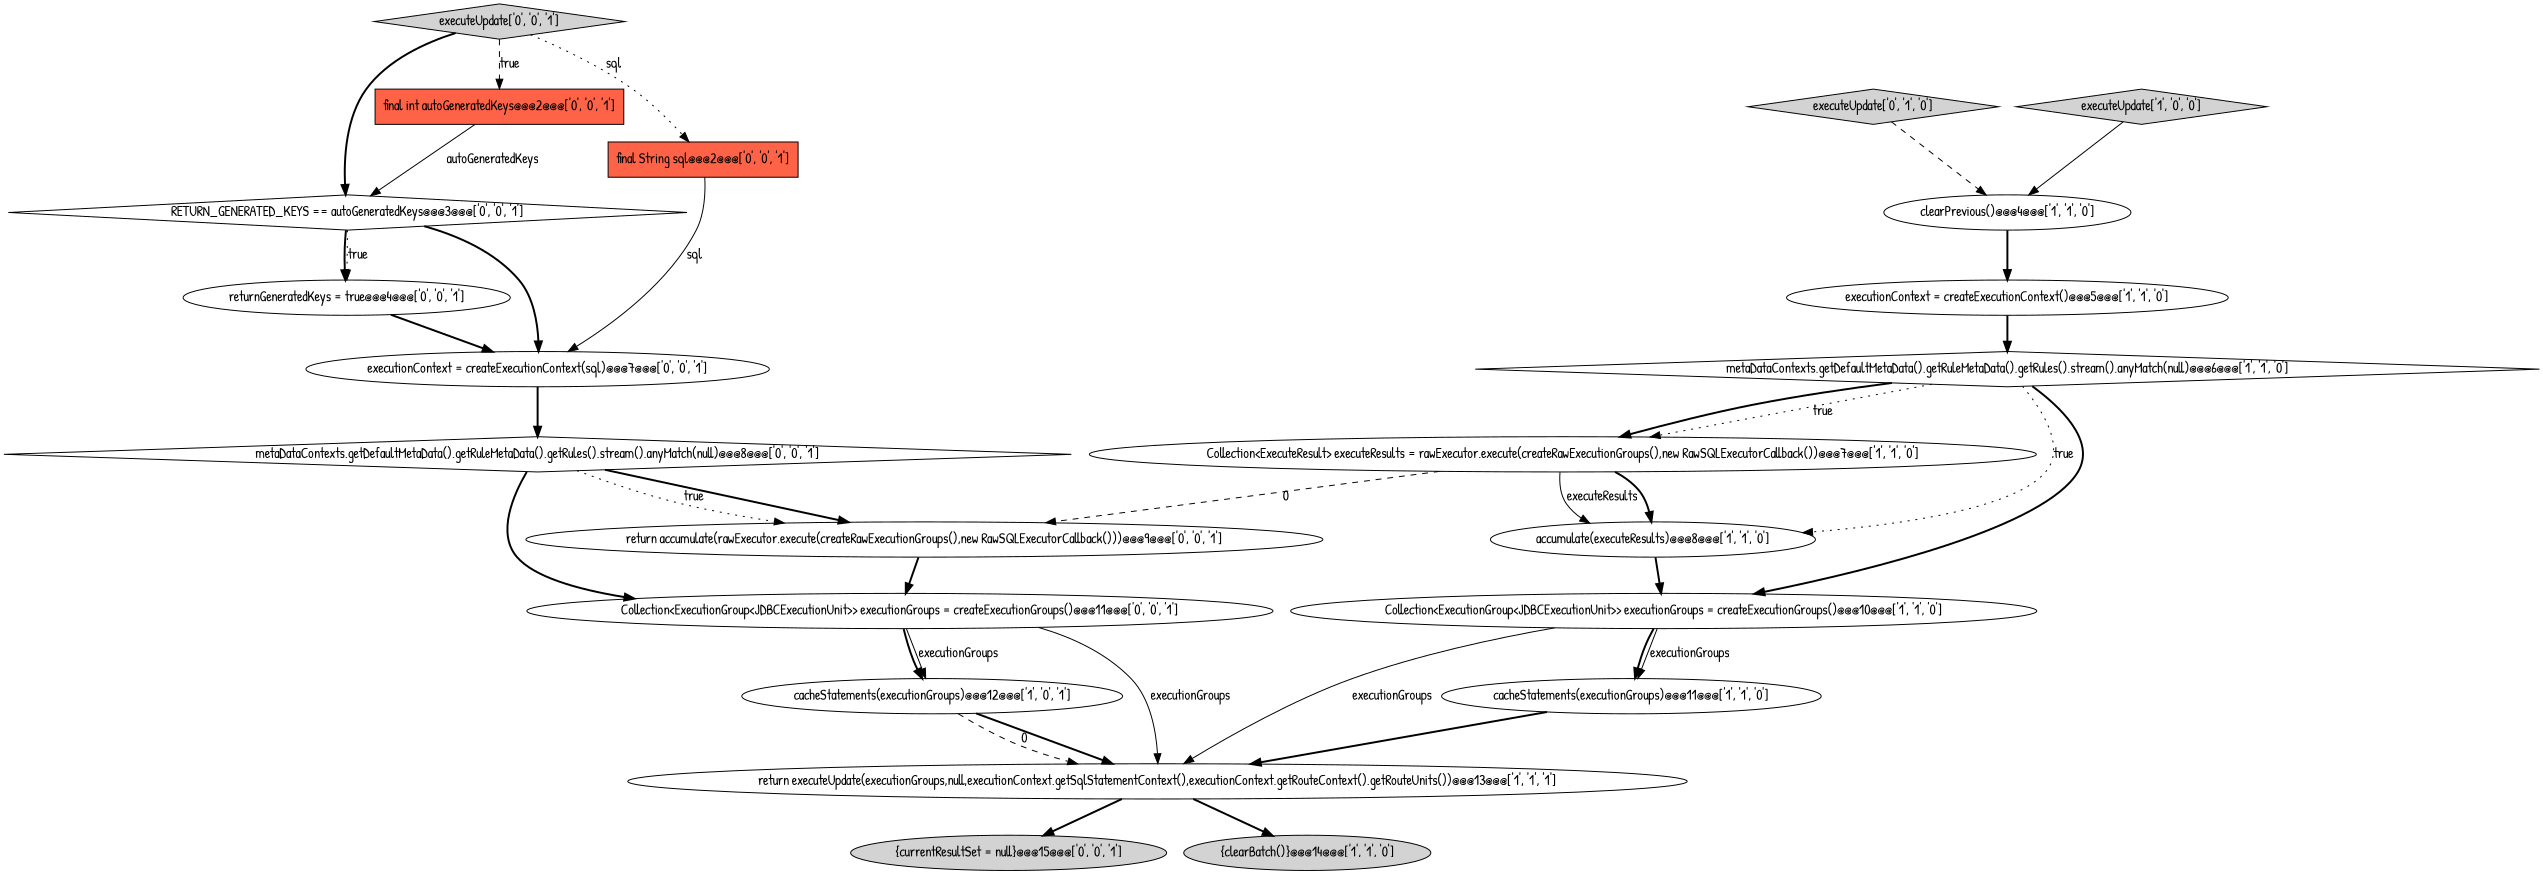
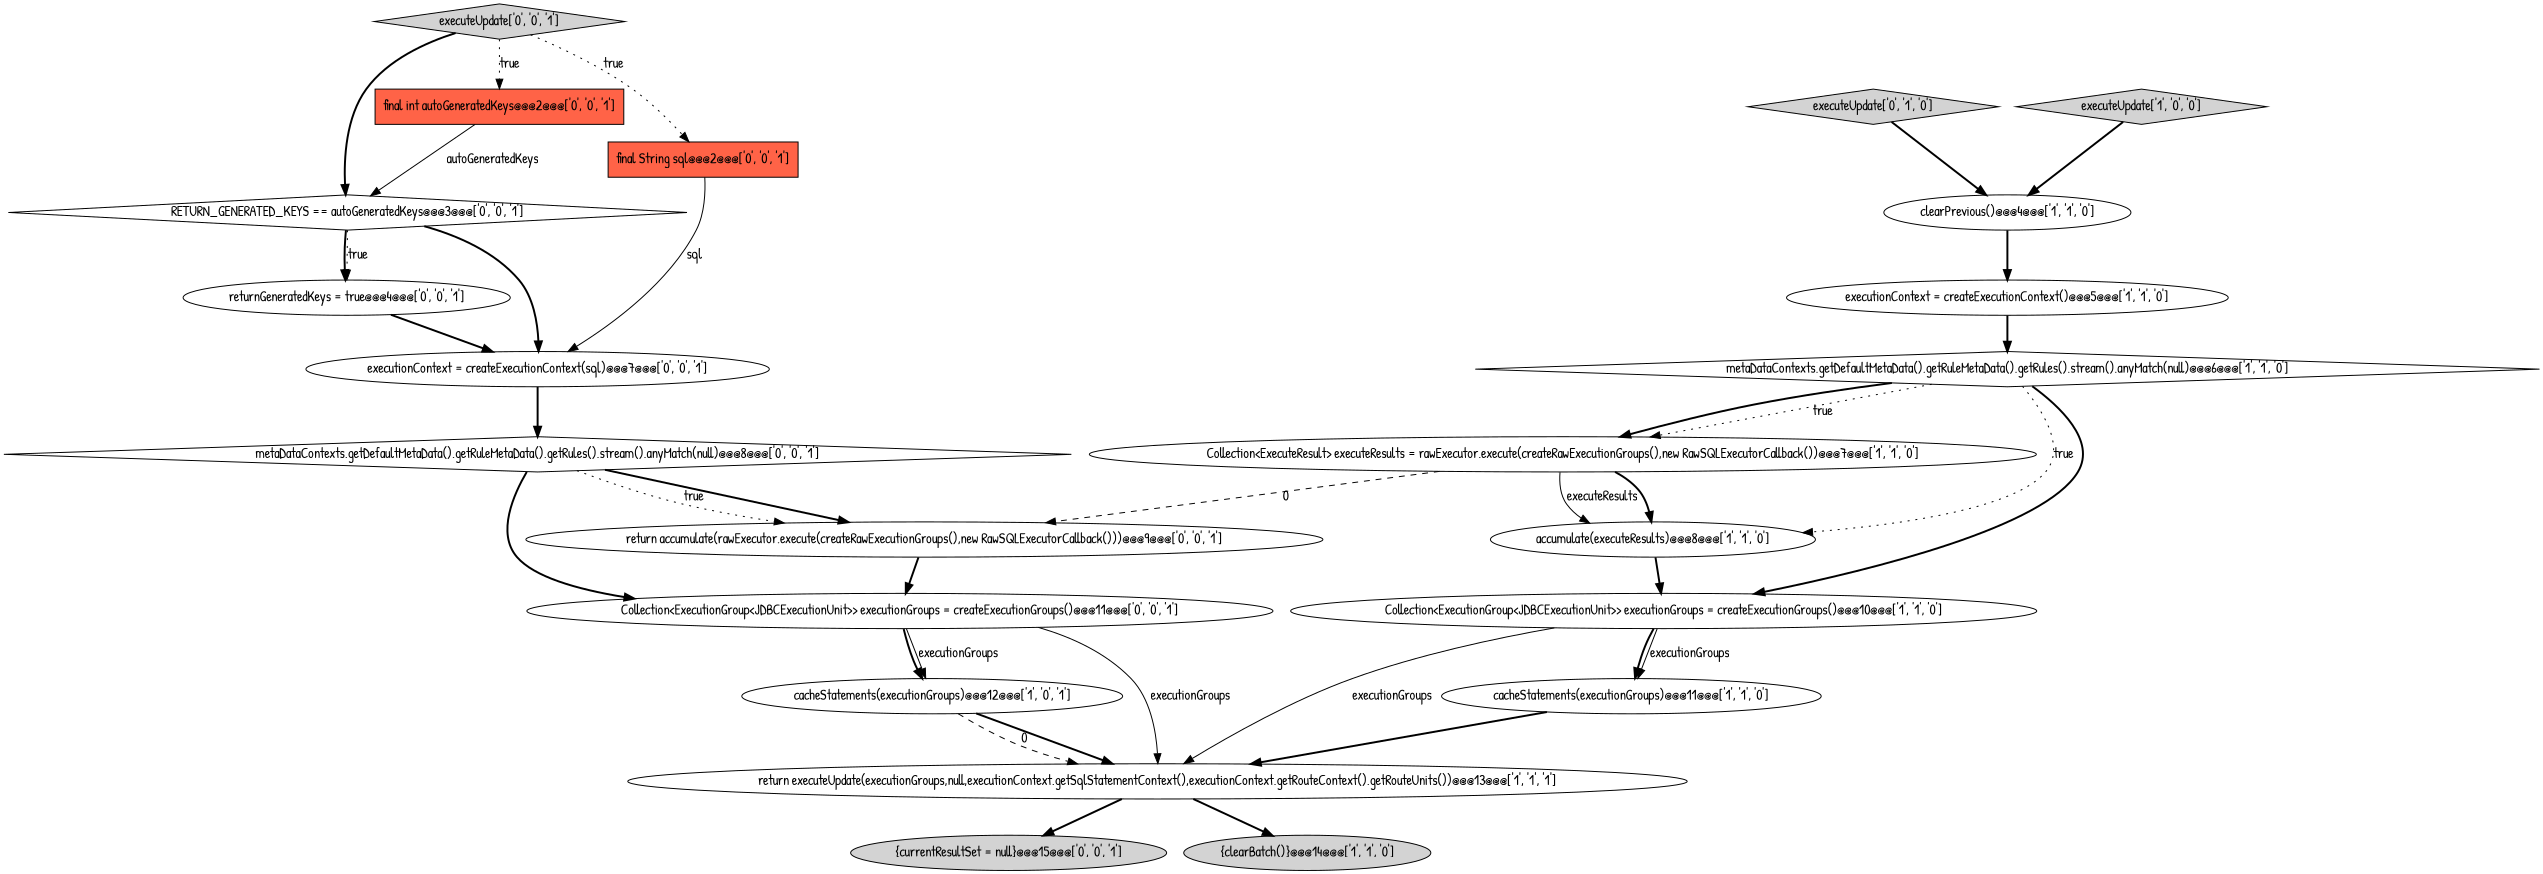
(499, 59) -> (499, 59)
(614, 64) -> (614, 64)
(1935, 155) -> (1935, 155)
(2080, 155) -> (2080, 155)
